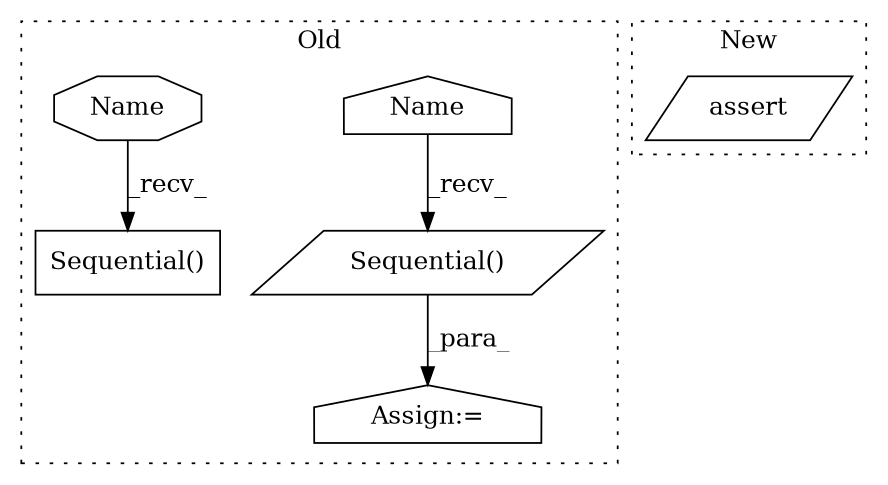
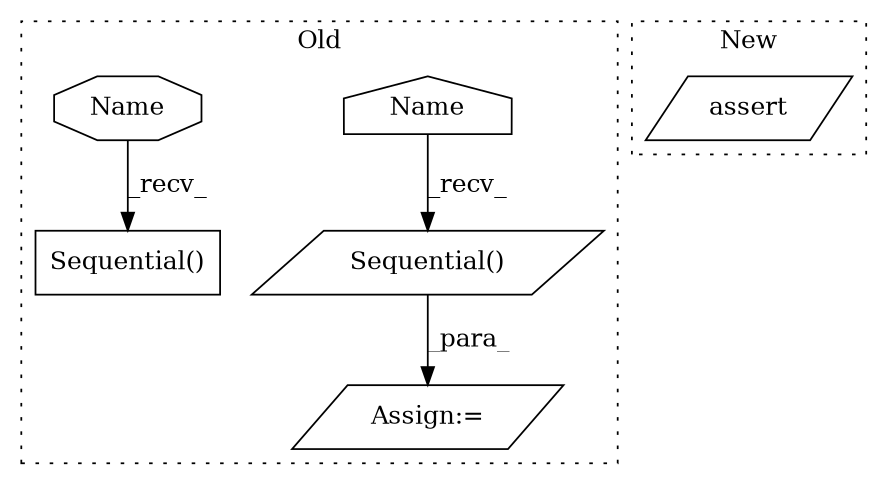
(428, 417) -> (428, 417)
